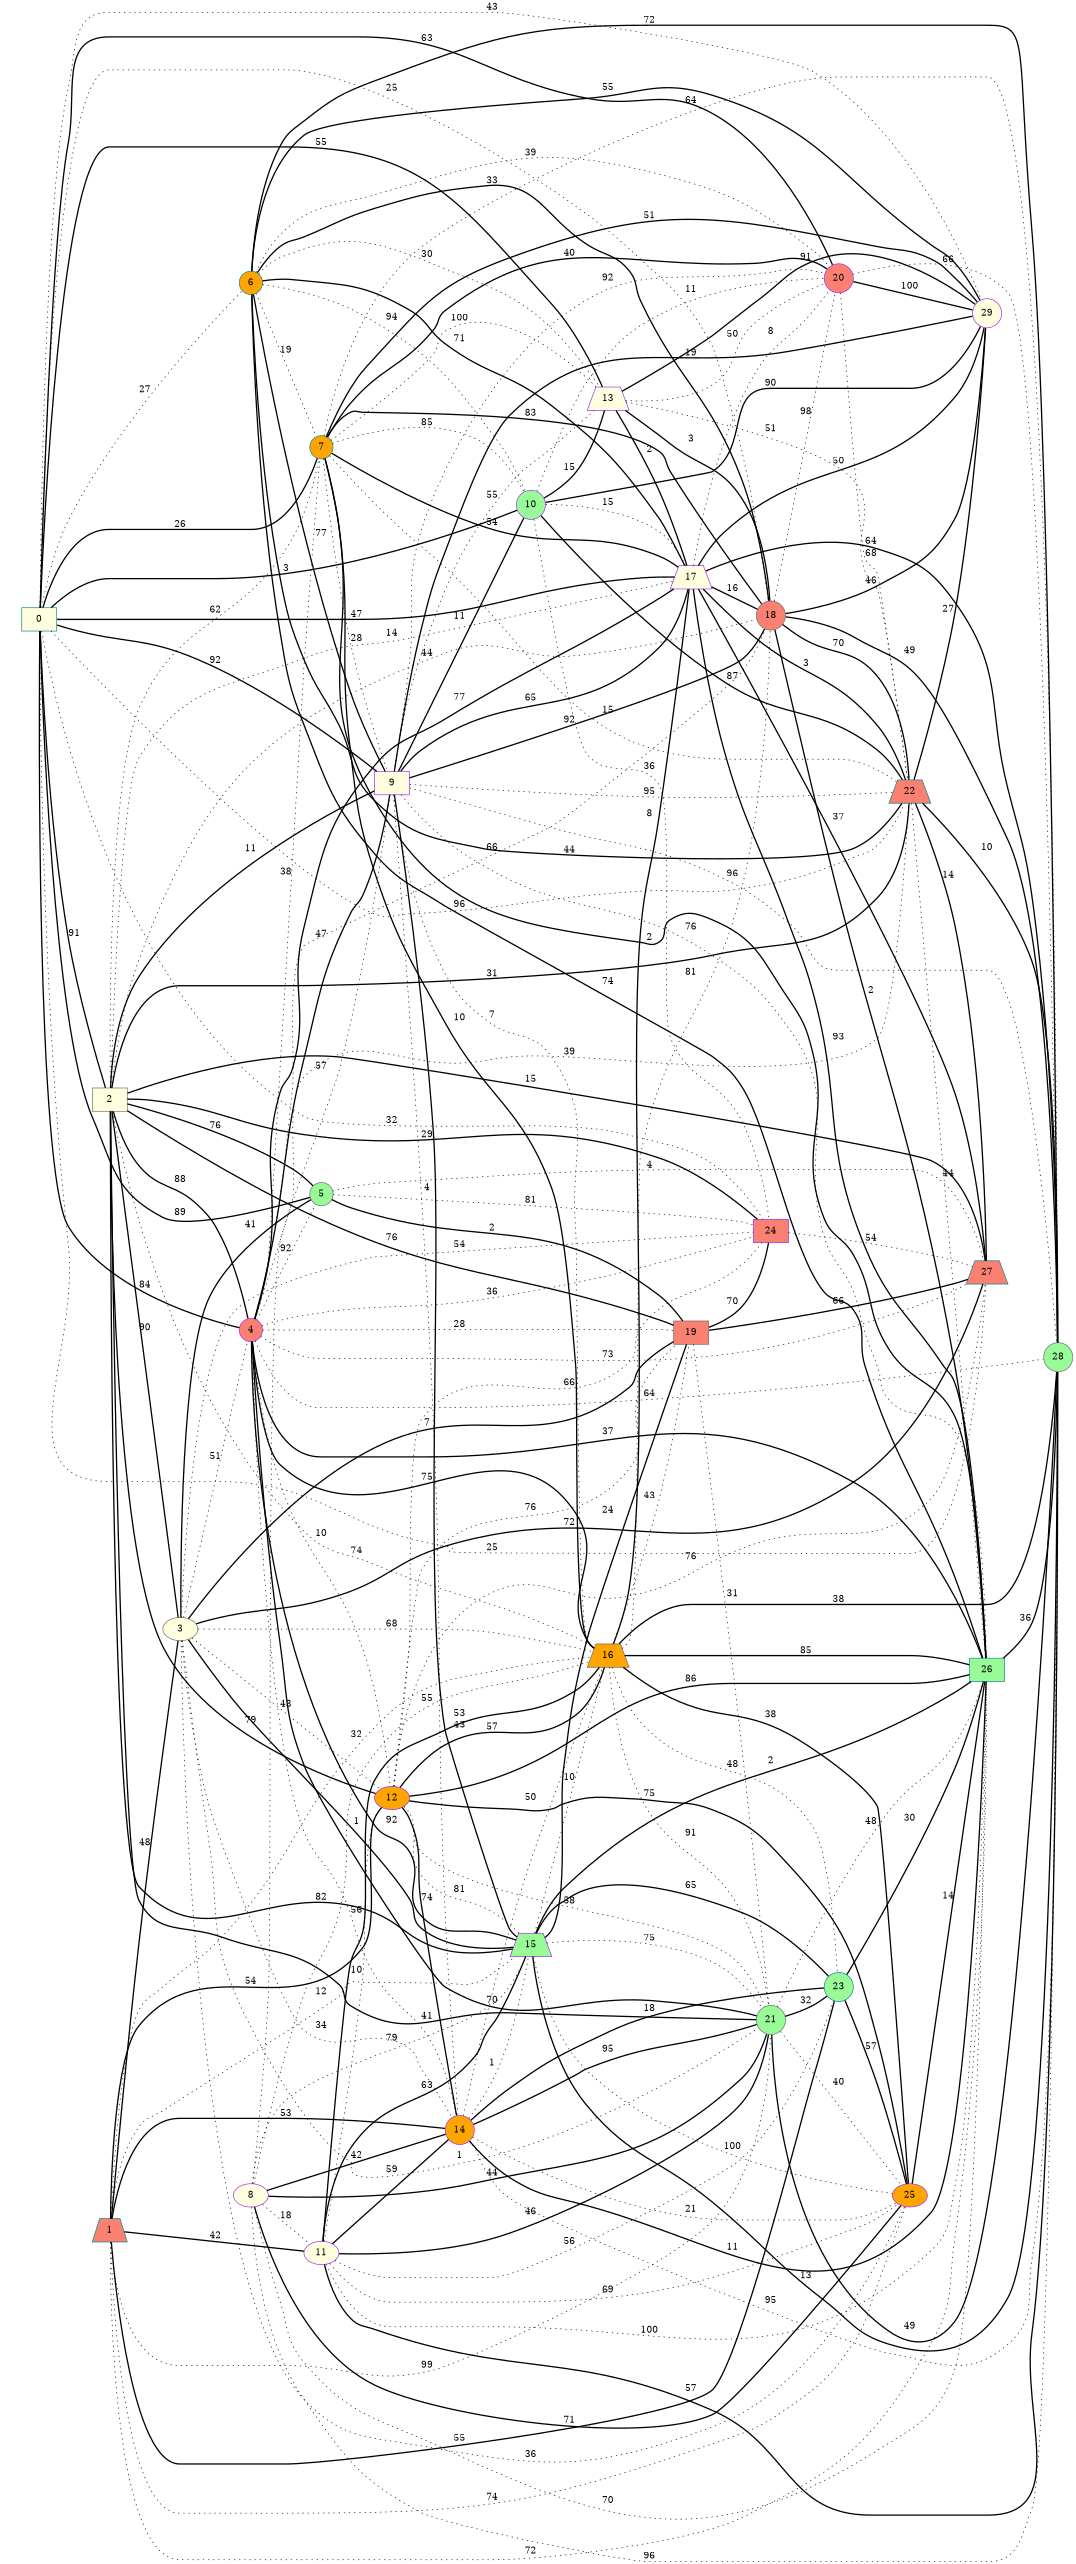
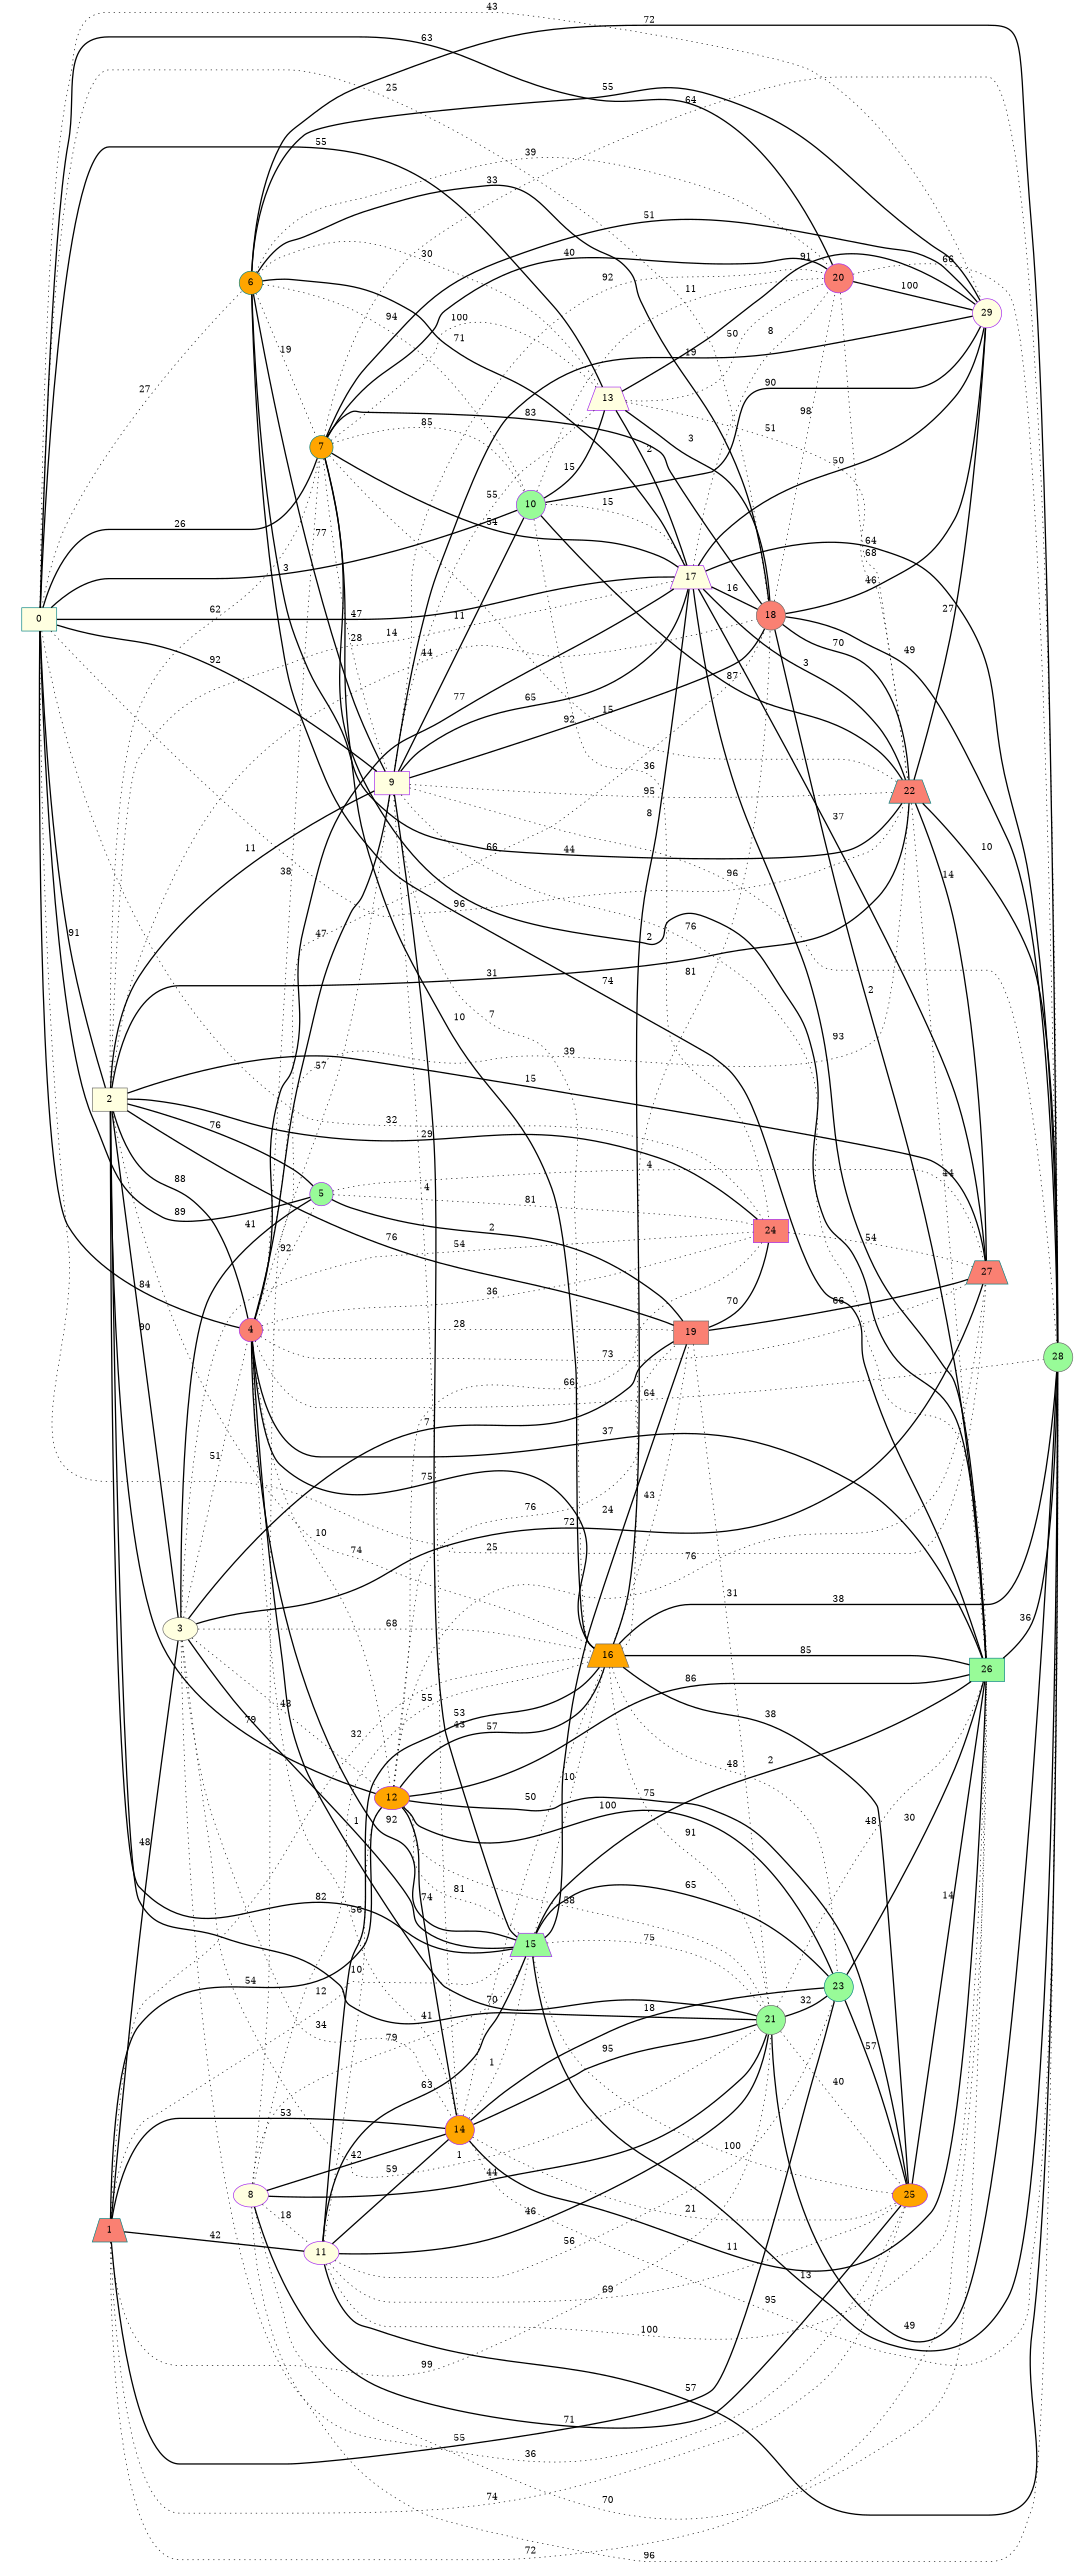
(321, 1194) -> (321, 1194)
none -> (635, 1811)
